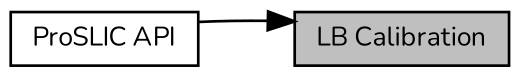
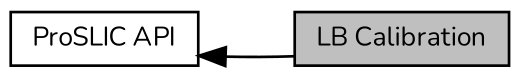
(233, 21) -> (260, 57)
